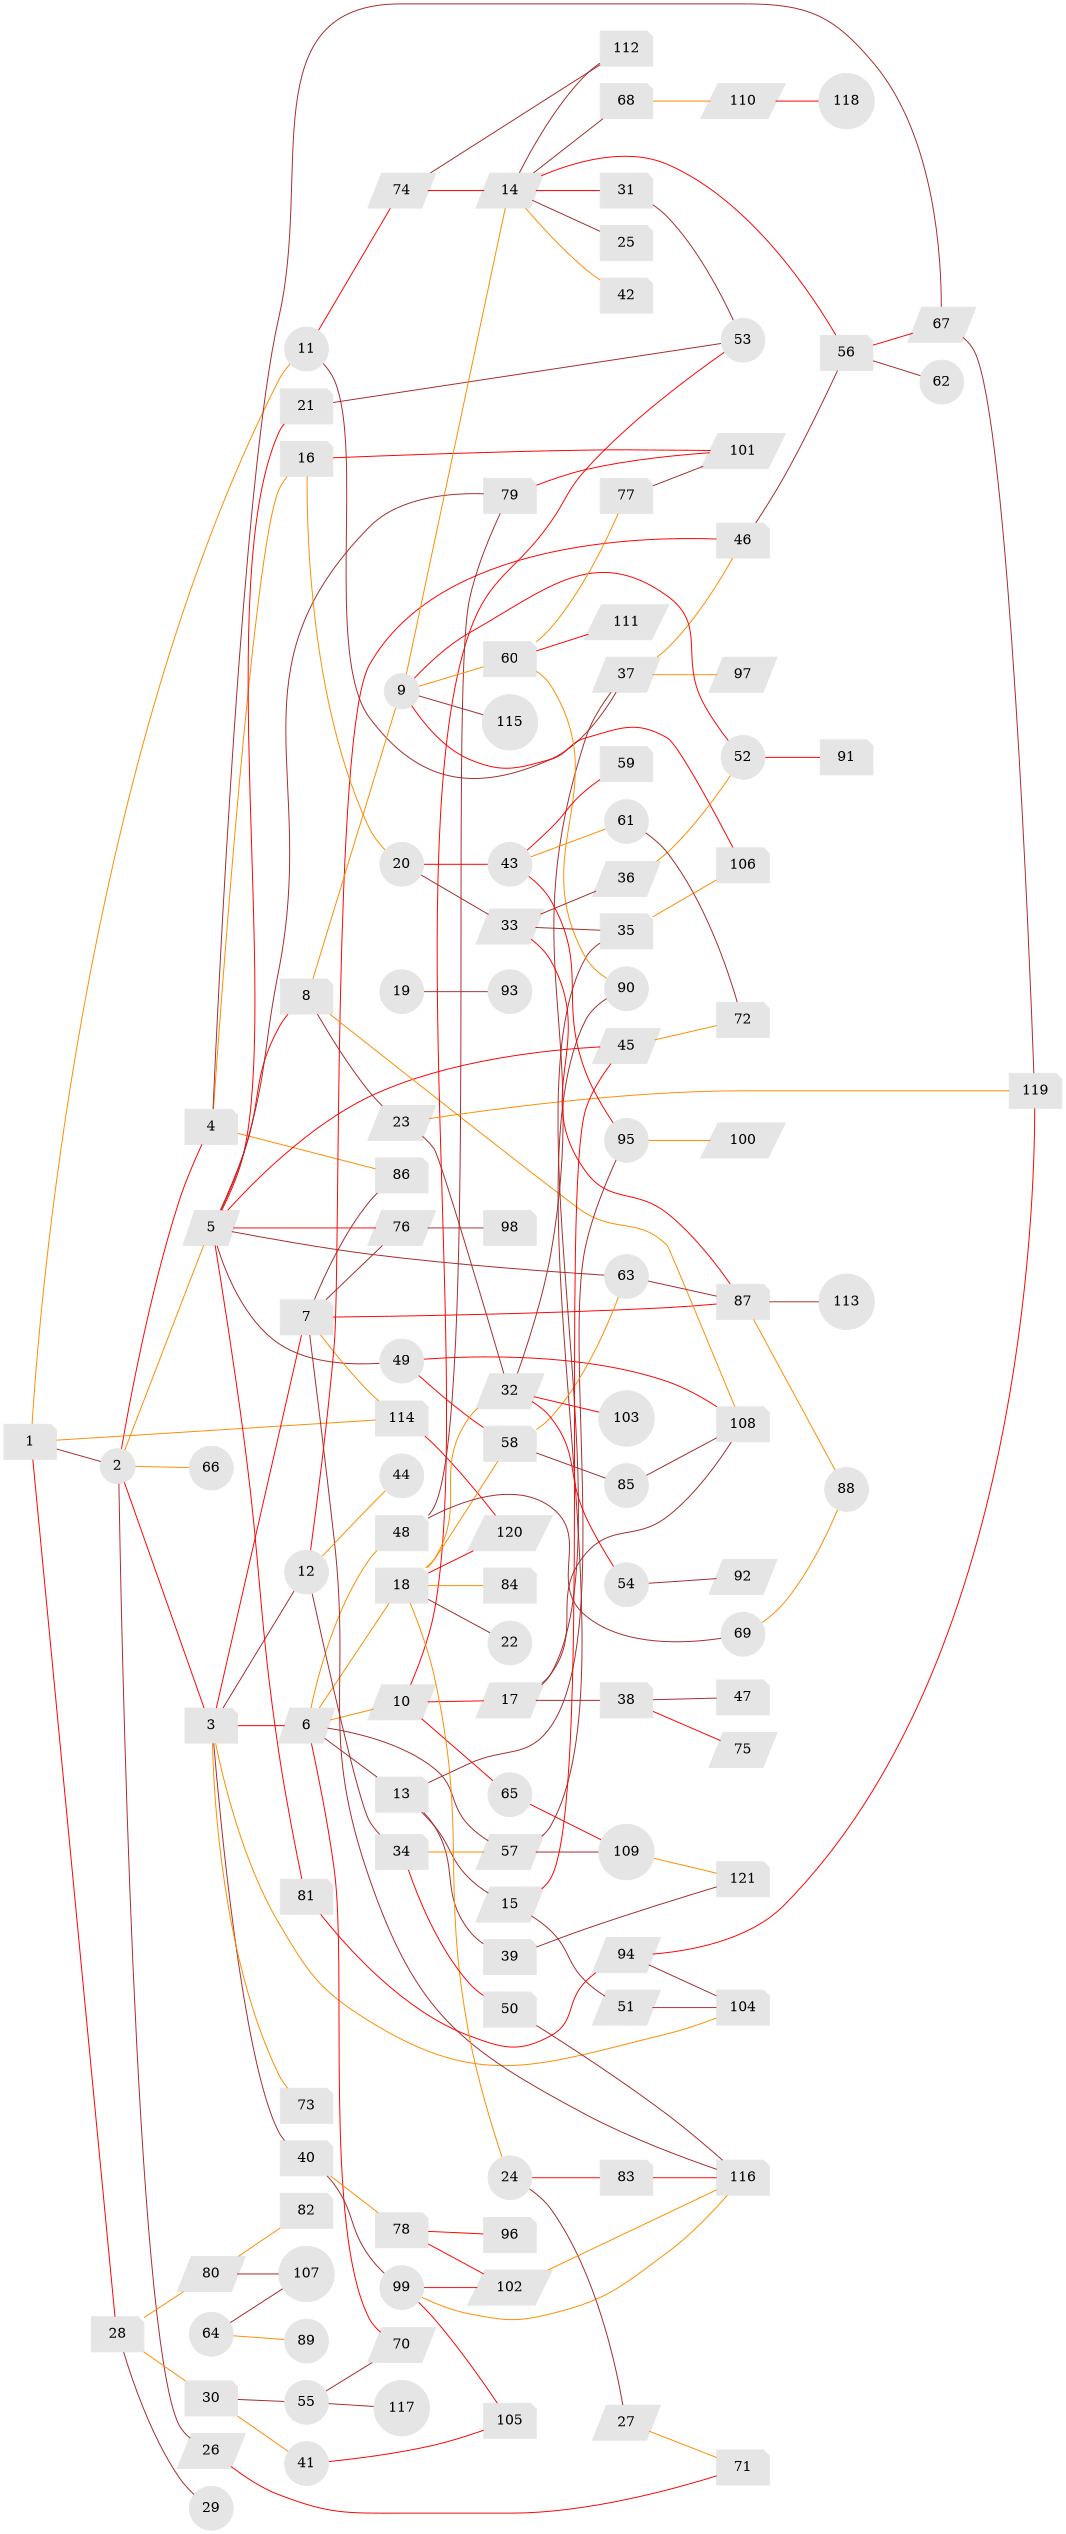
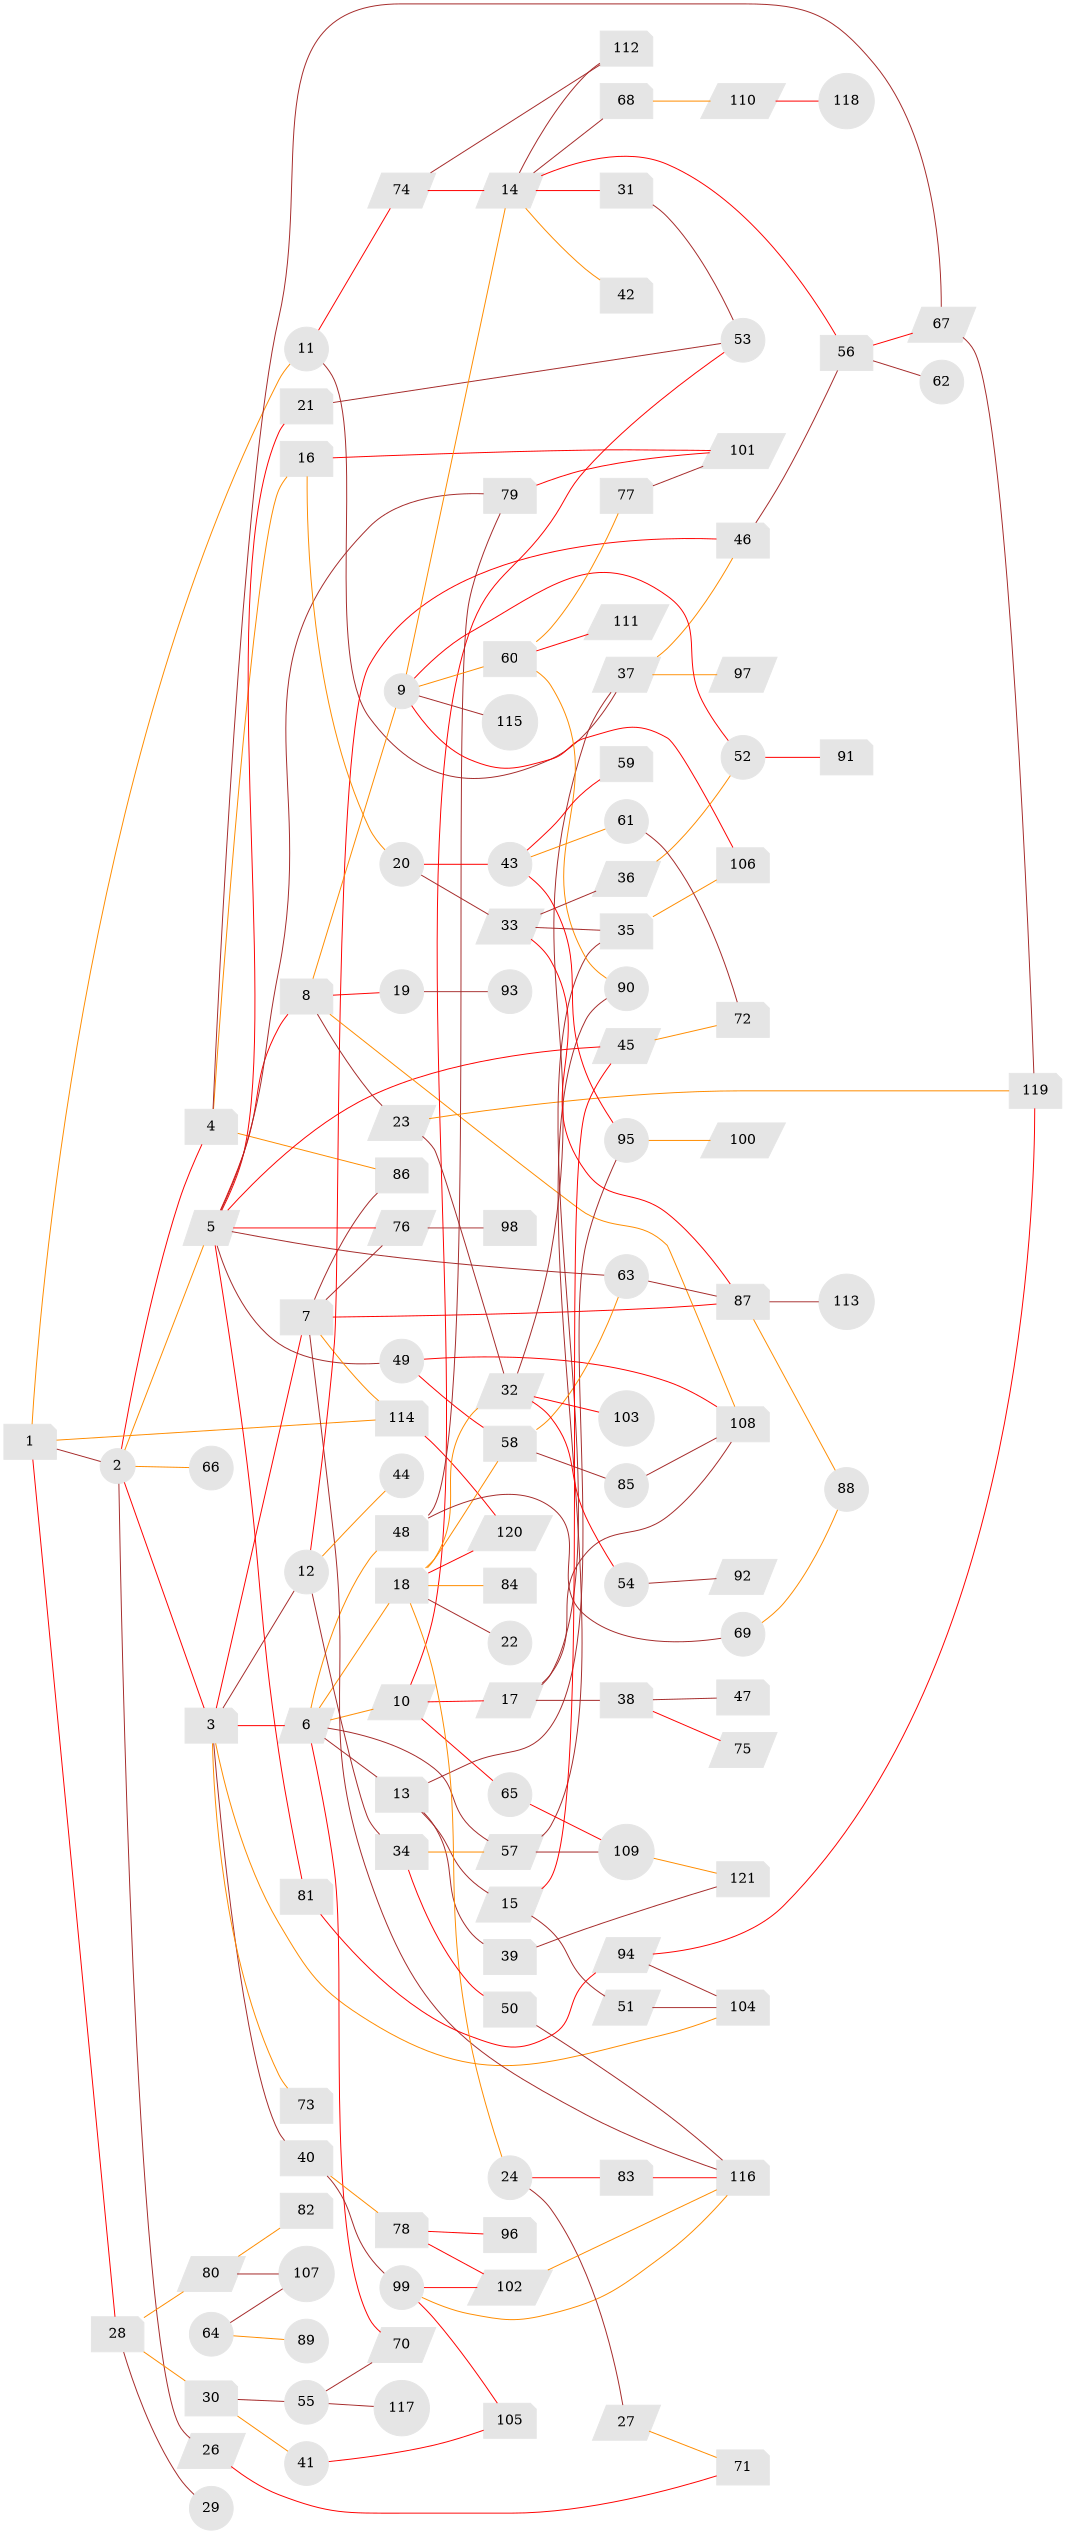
(626, 243) -> none
none -> (356, 994)
